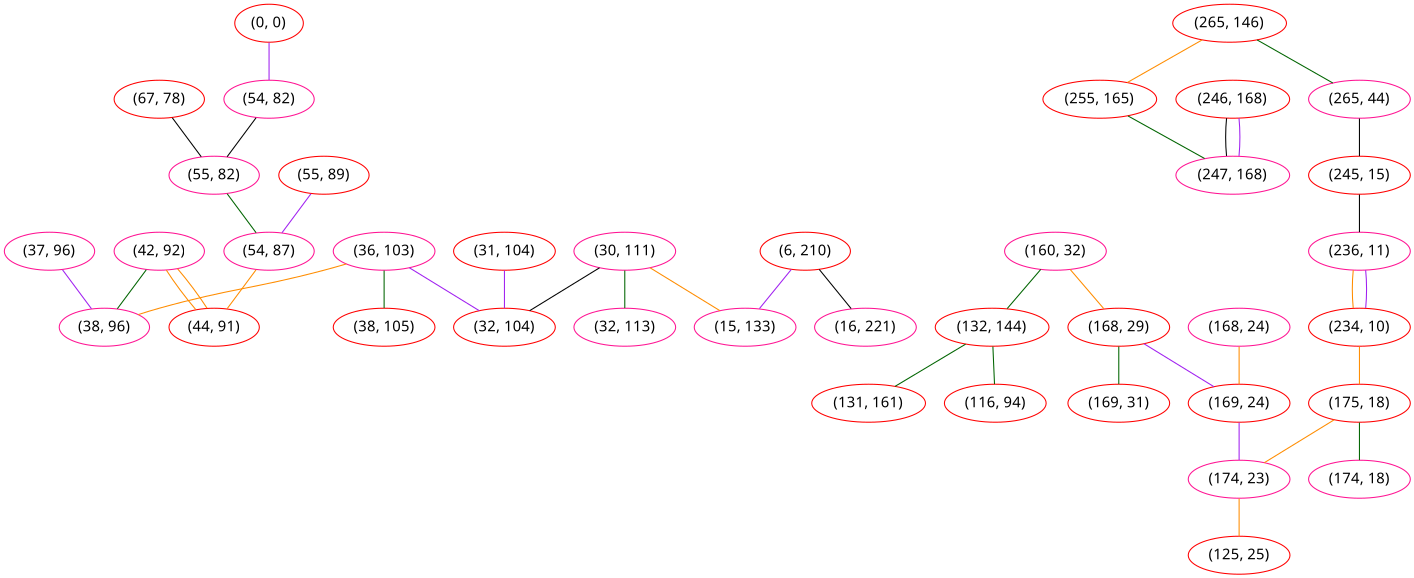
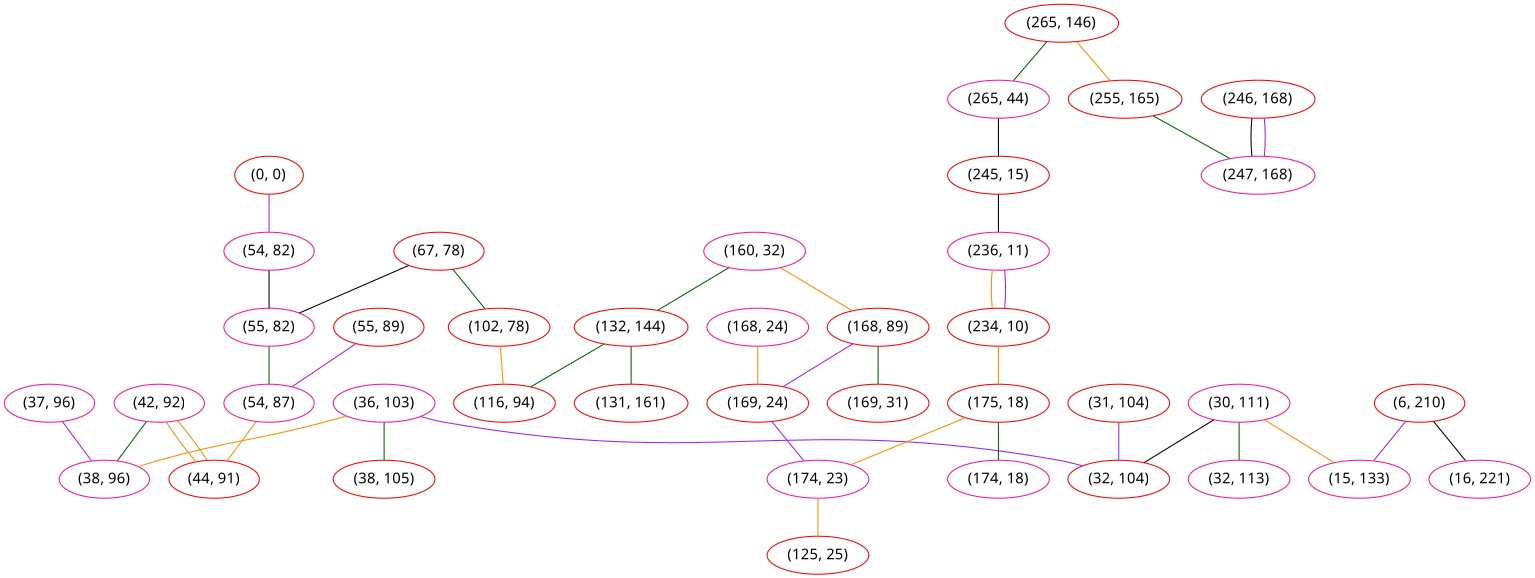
none -> (499, 327)
(1119, 327) -> (878, 327)
